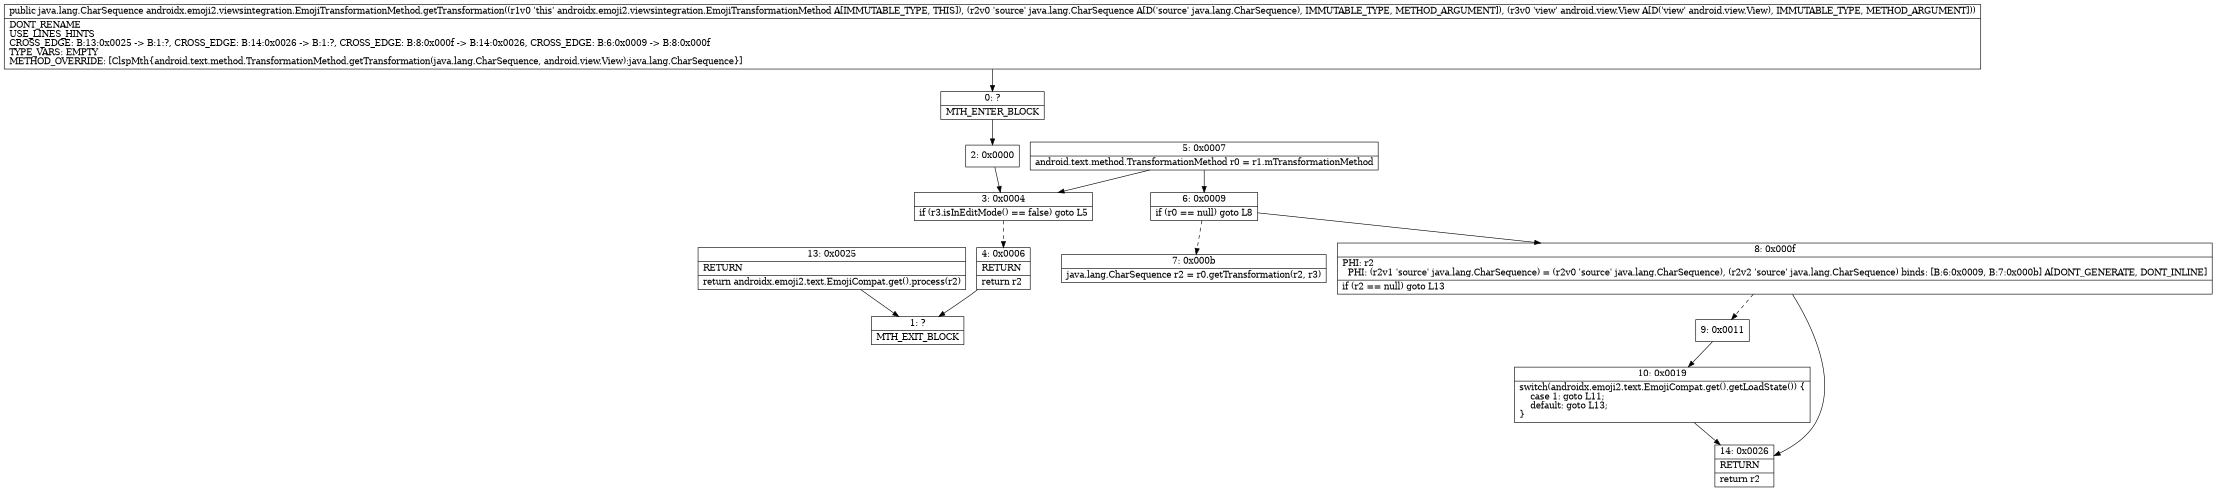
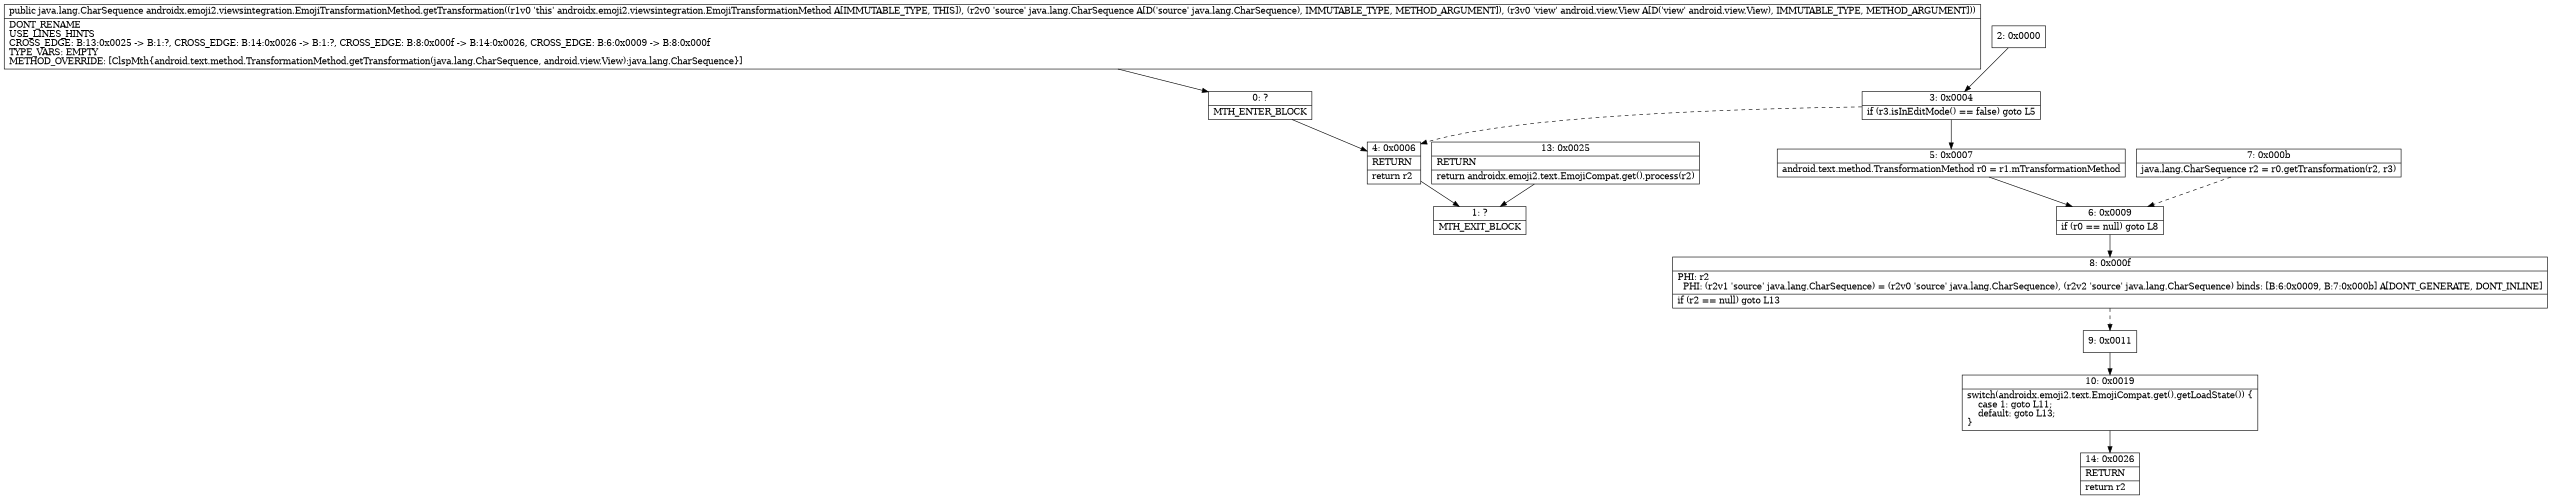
(992, 129) -> (1327, 134)
(1107, 181) -> (1951, 131)
(1200, 235) -> (2192, 191)
(1824, 380) -> none
